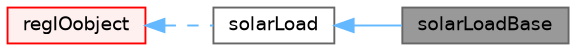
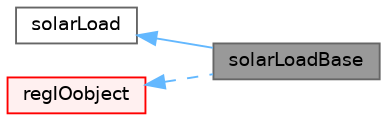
(189, 26) -> (189, 78)
